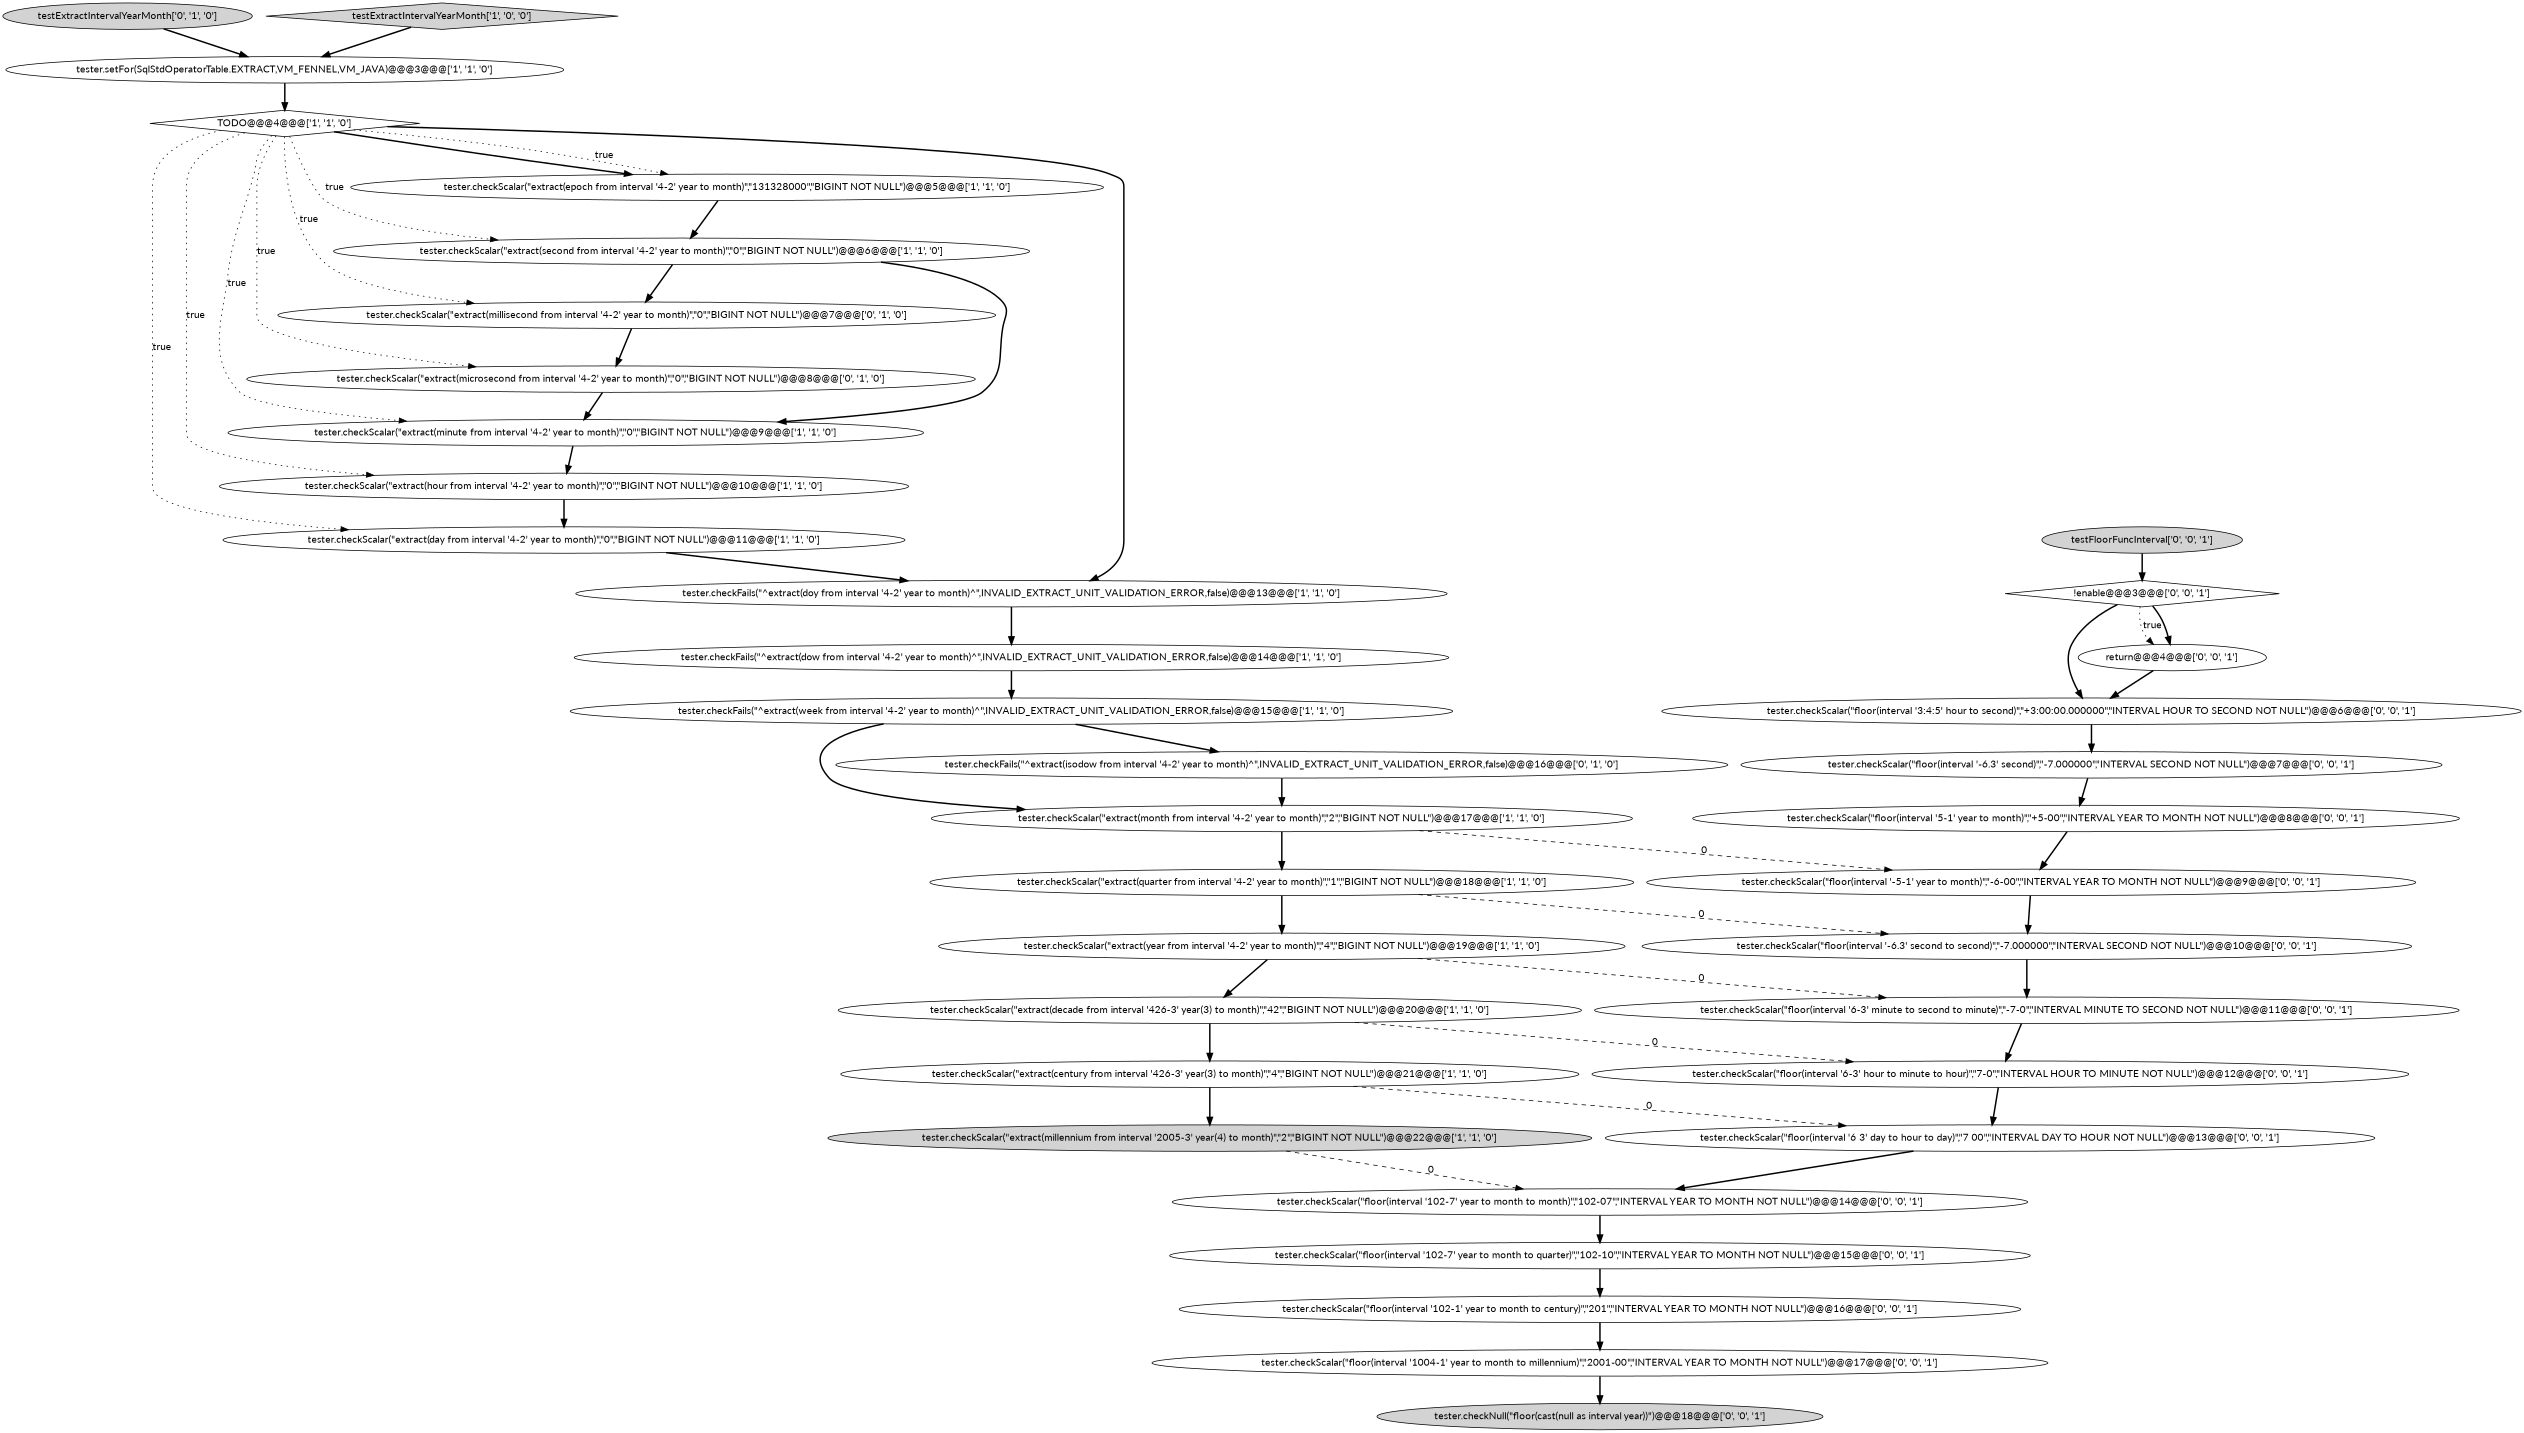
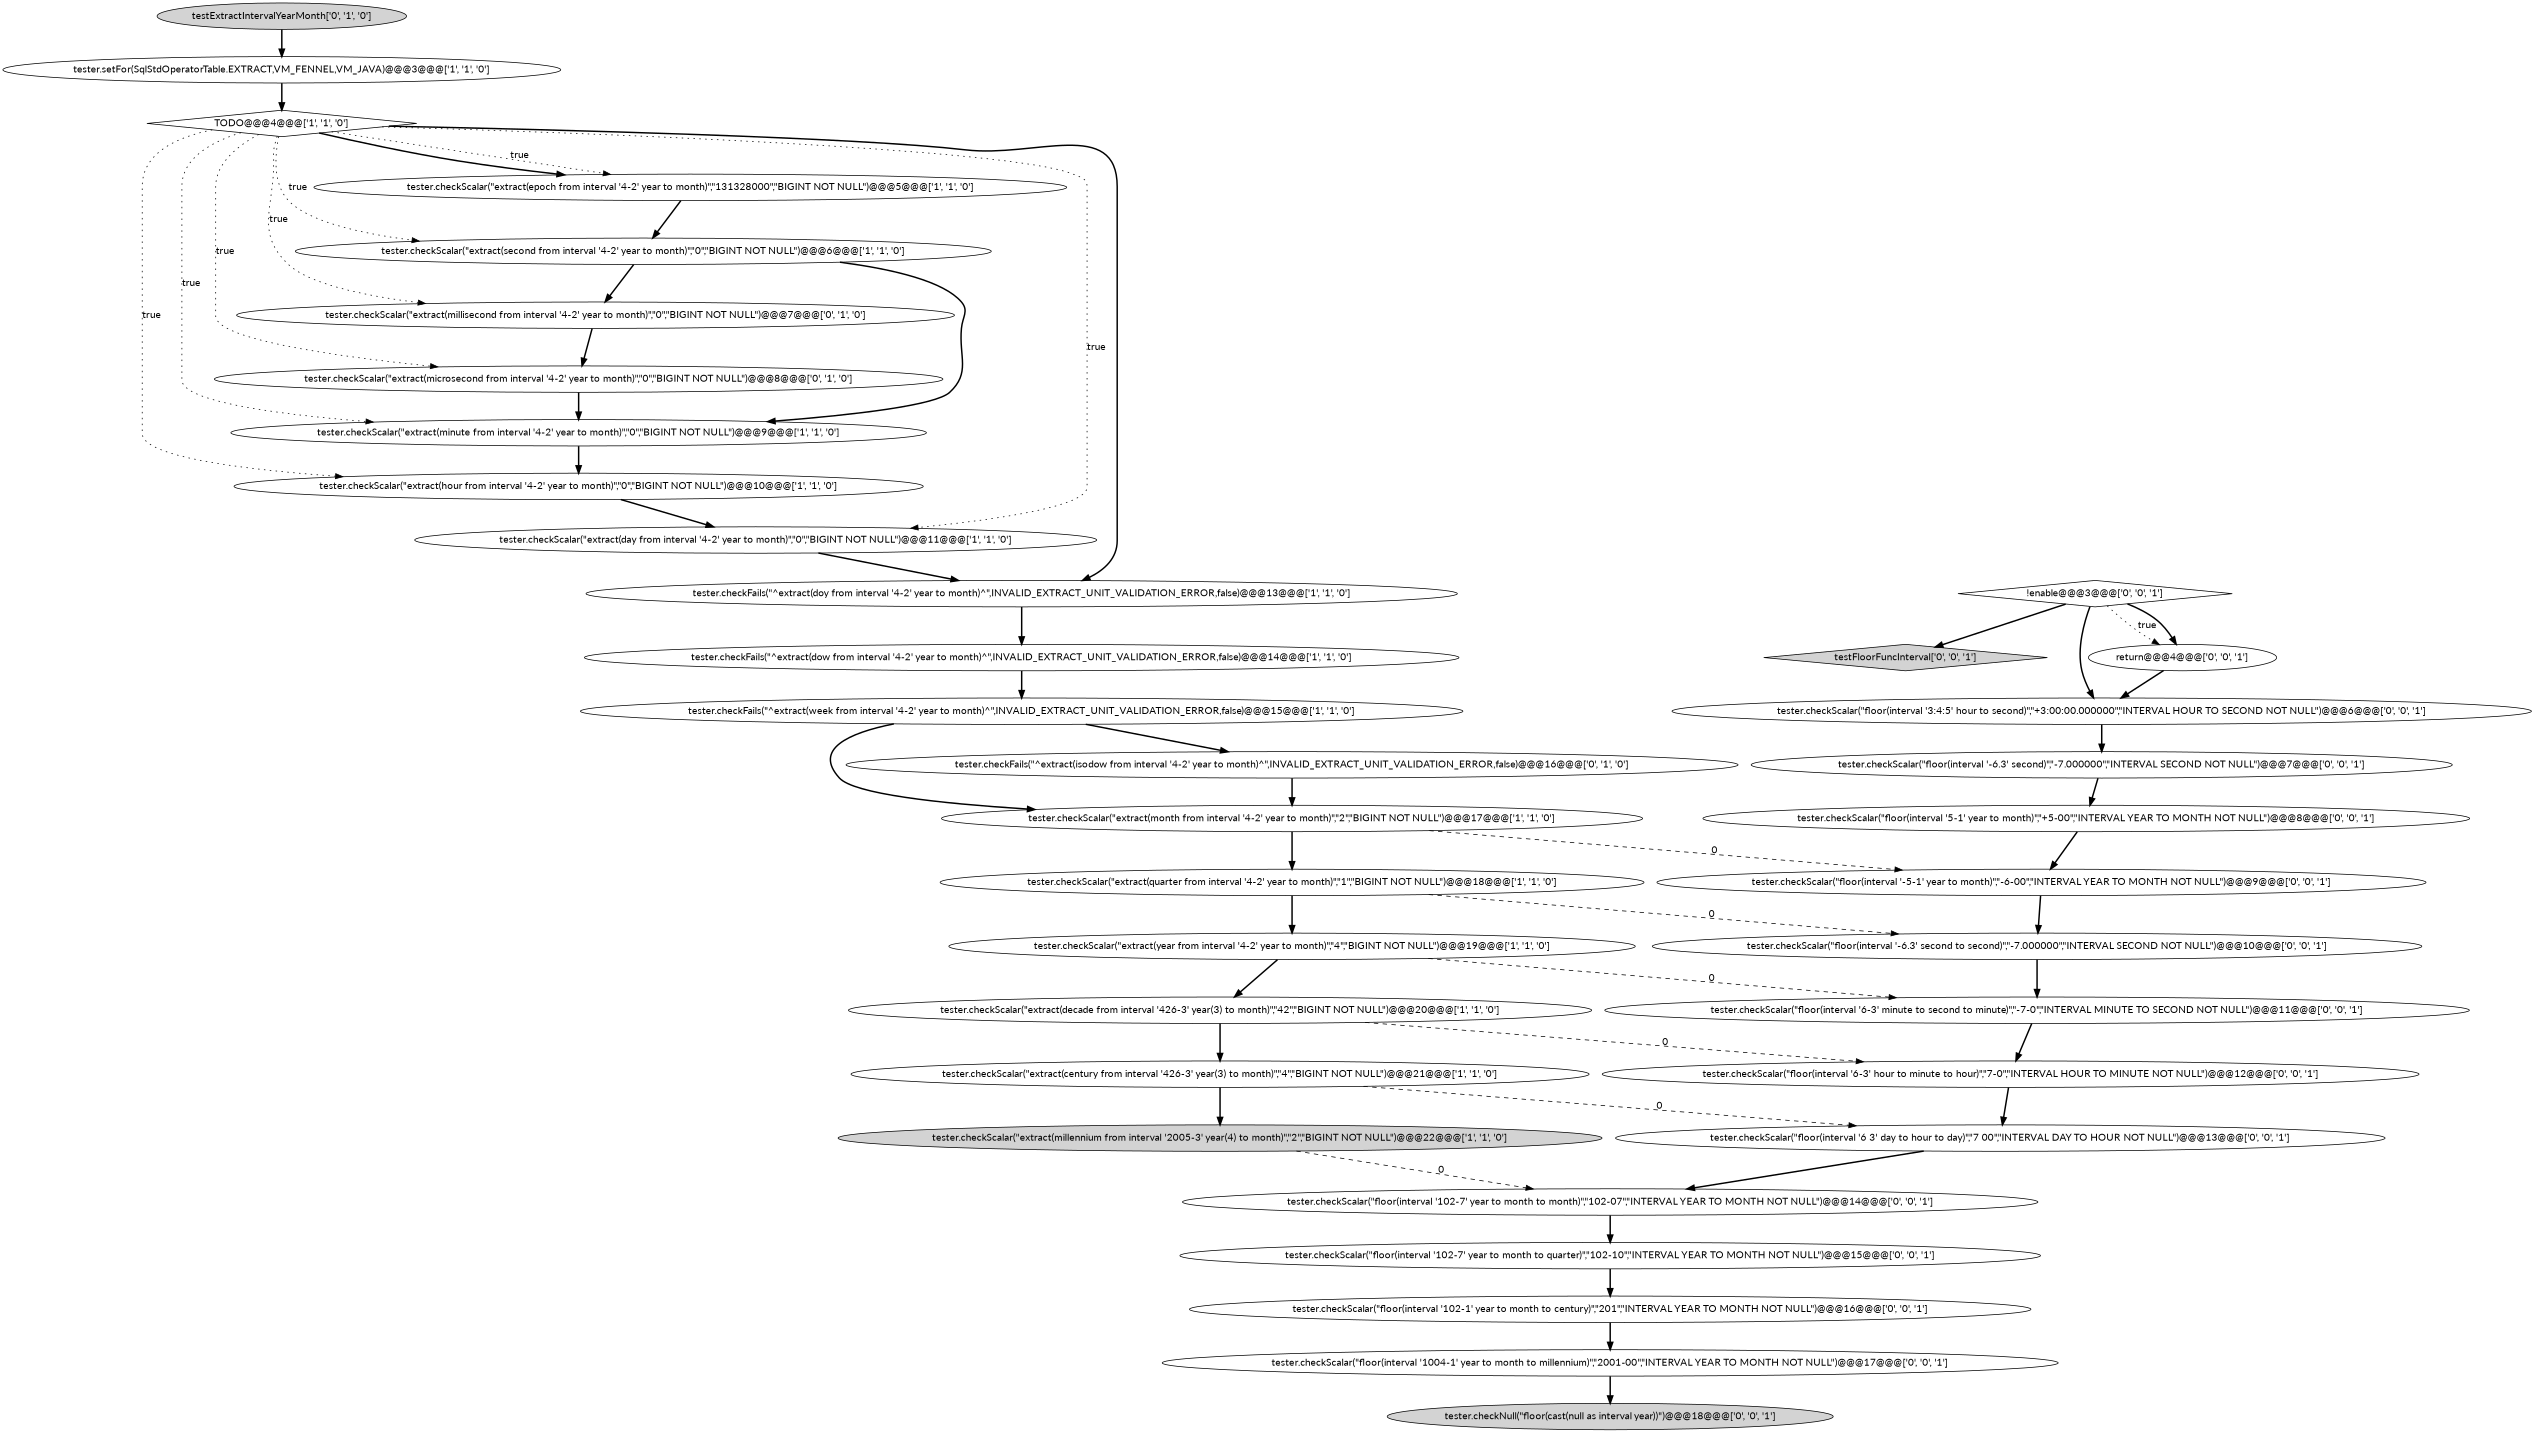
(442, 16) -> none
(2142, 540) -> (1906, 658)
(2142, 563) -> (2004, 624)
